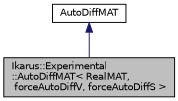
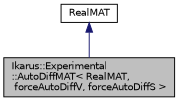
(89, 13) -> (89, 13)
